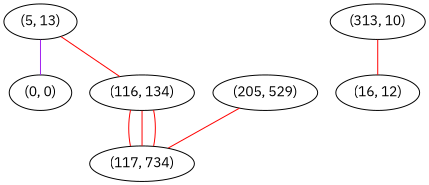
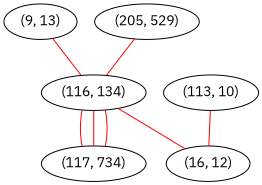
(40, 22) -> (40, 22)
(378, 22) -> (211, 93)
(40, 93) -> none
(204, 128) -> (120, 57)
none -> (152, 129)
